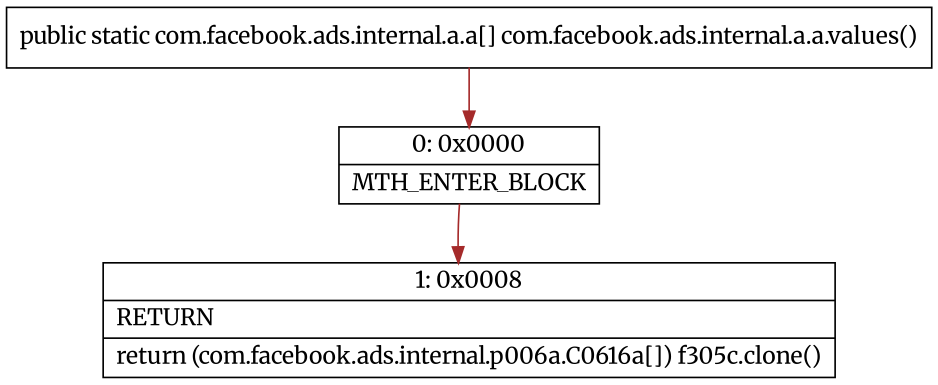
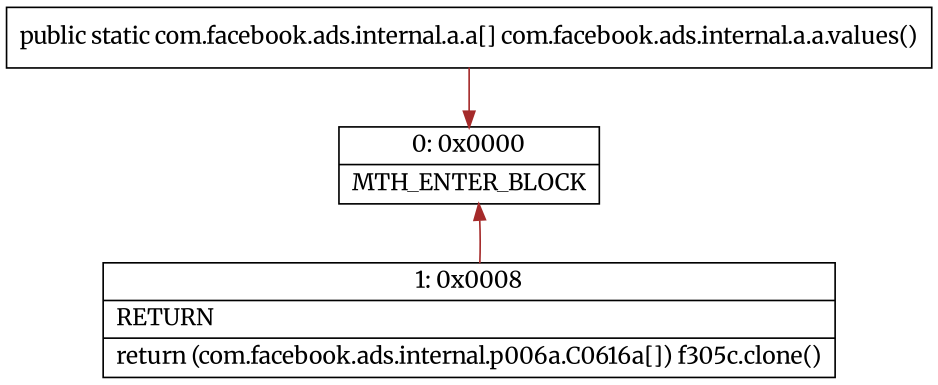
(458, 225) -> (480, 242)
